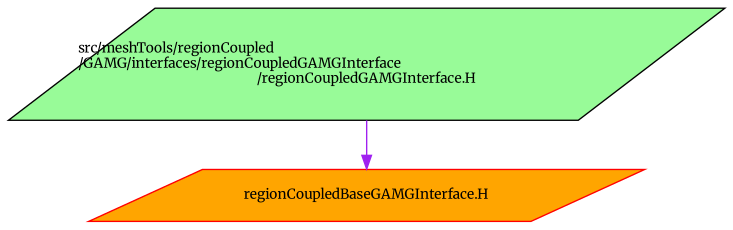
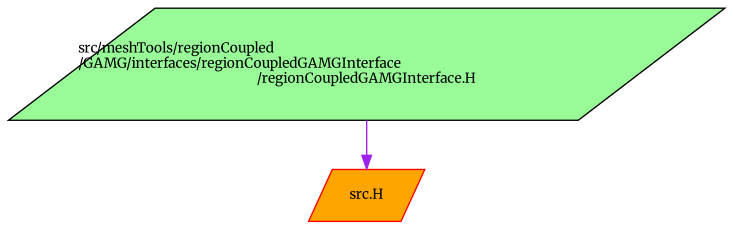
(367, 195) -> (367, 195)
